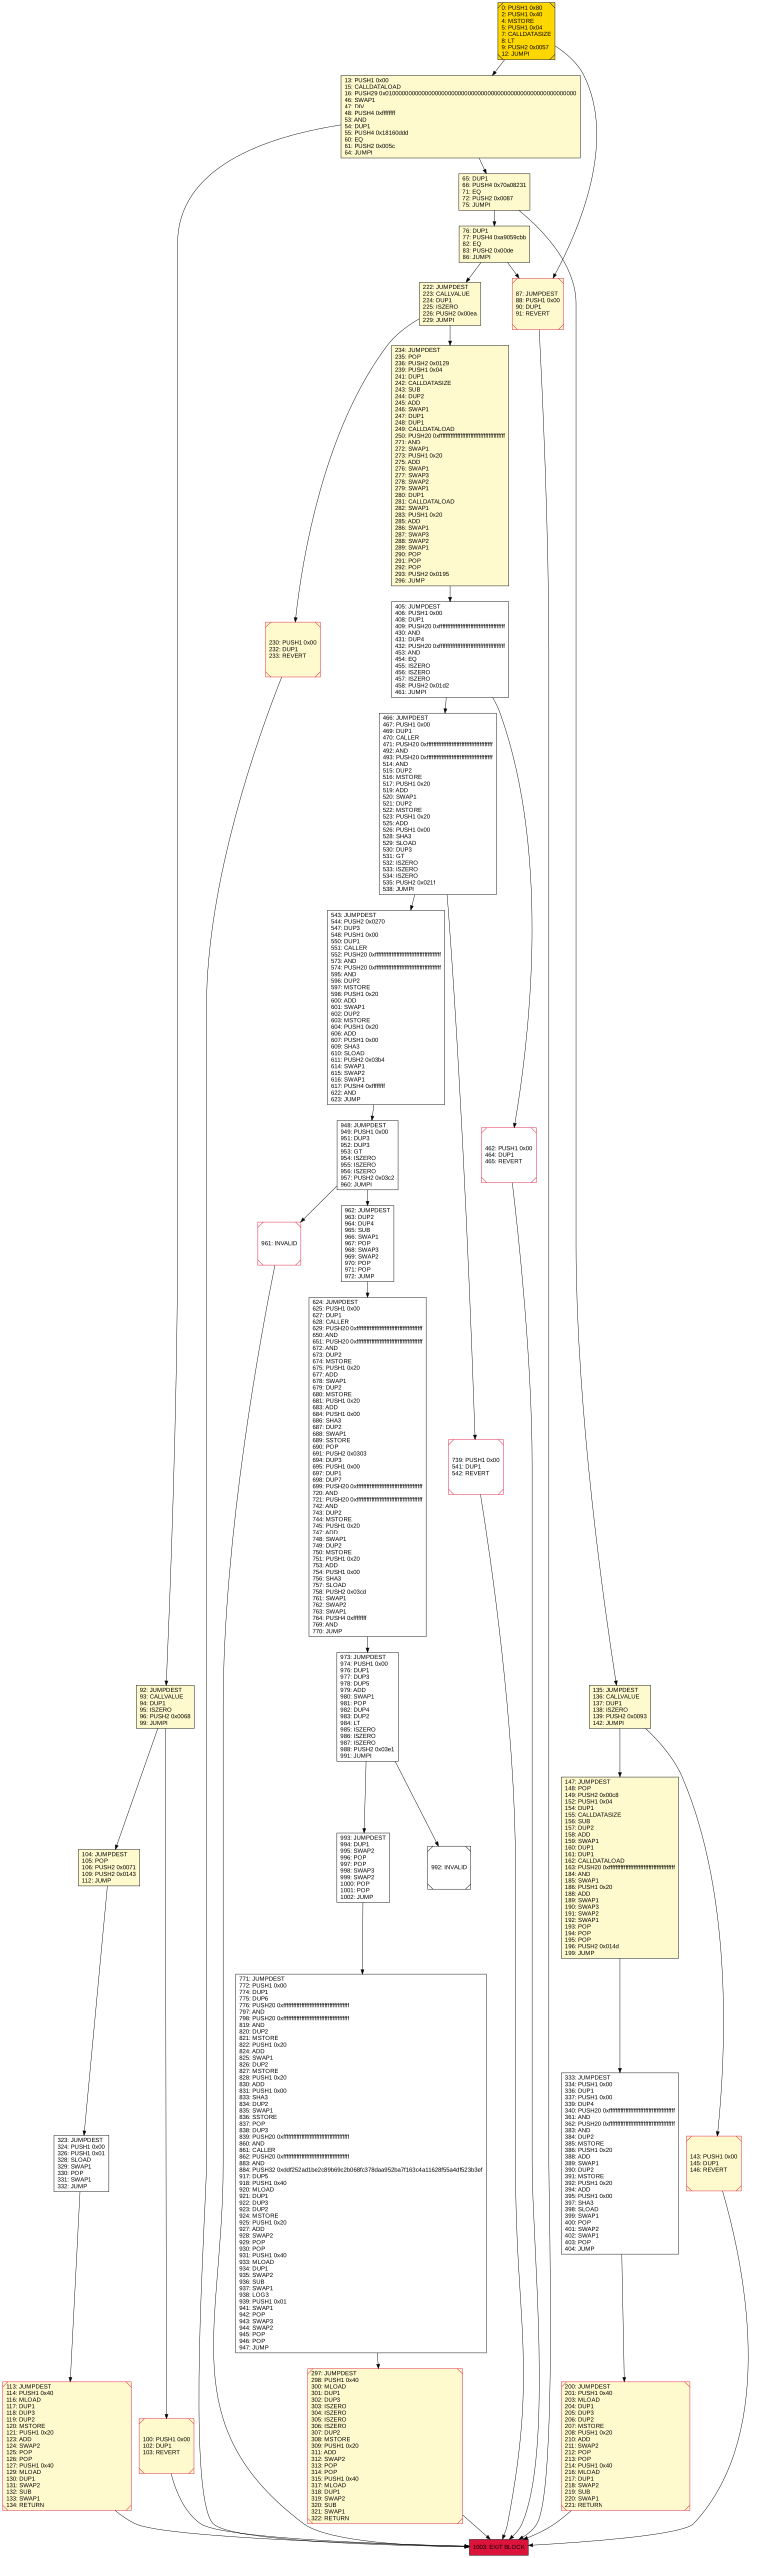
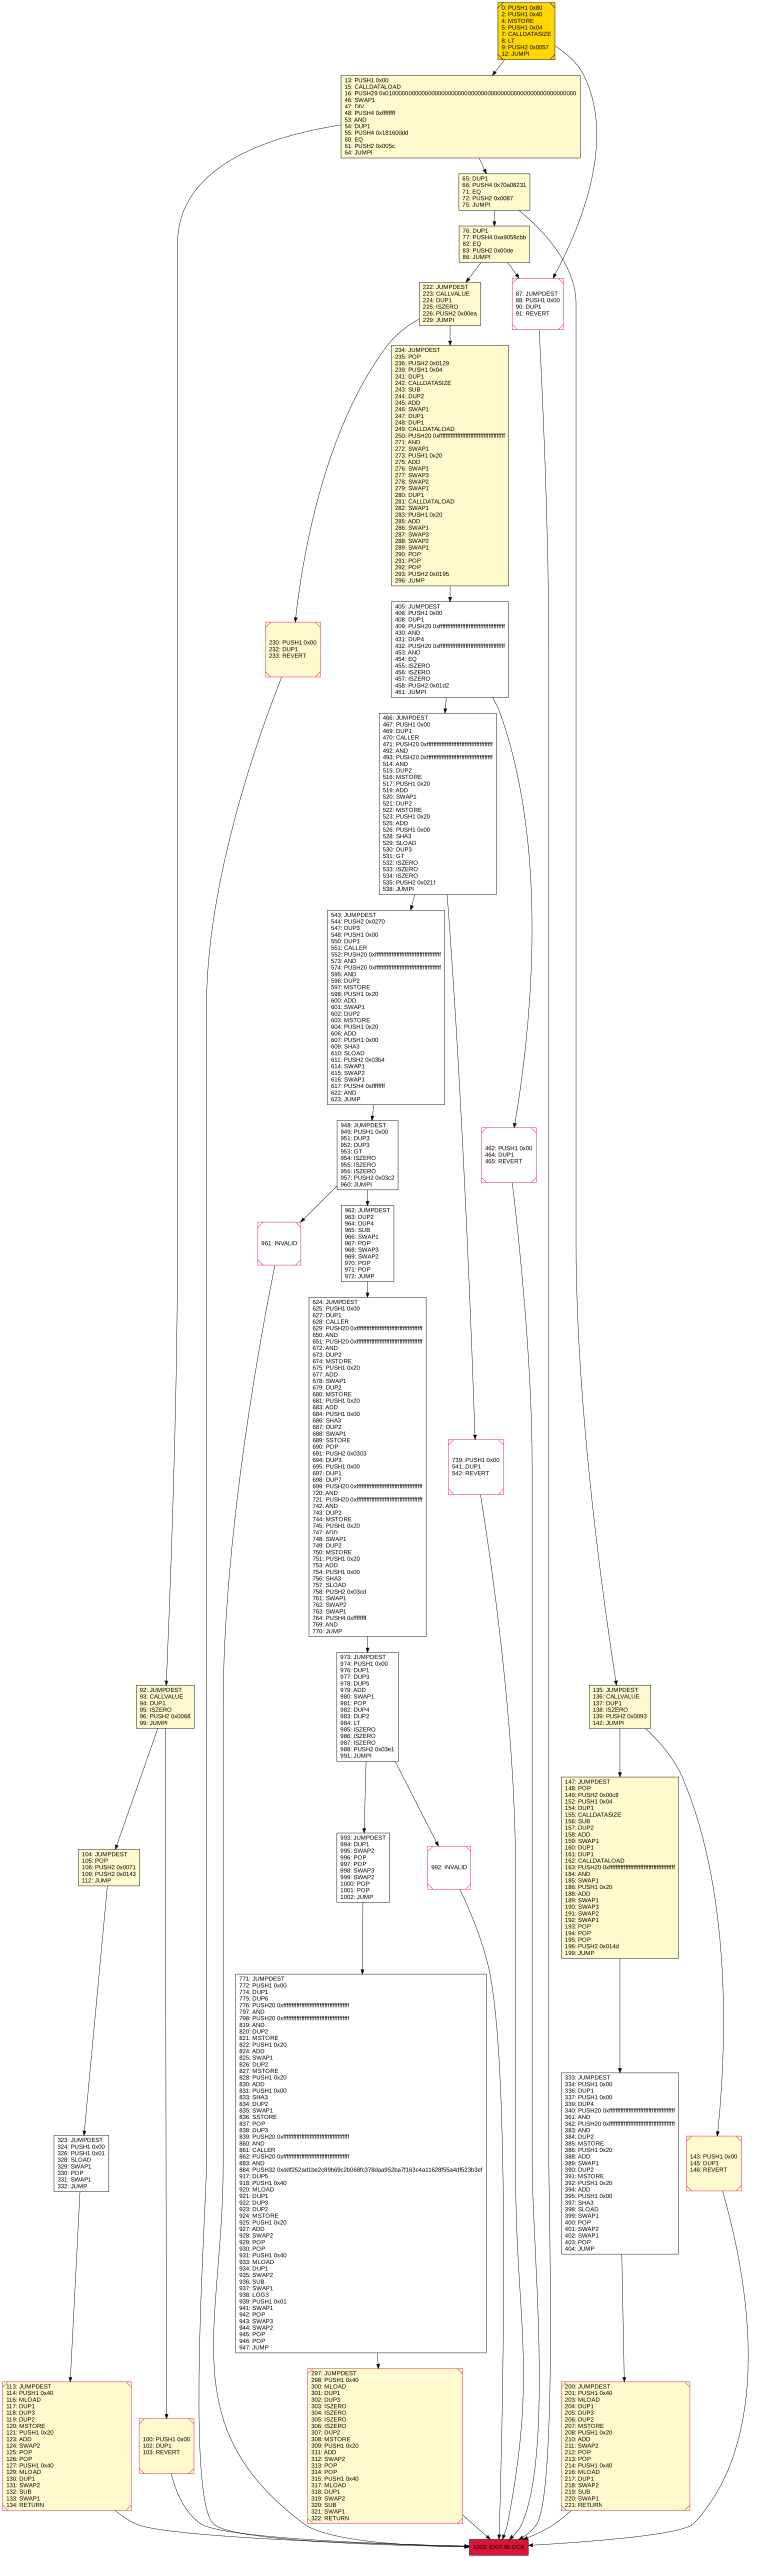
(538, 304) -> (538, 304)
(449, 1868) -> (449, 1868)
none -> (503, 2209)
